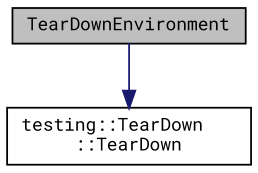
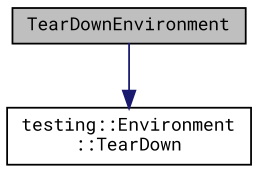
(129, 136) -> (129, 136)
